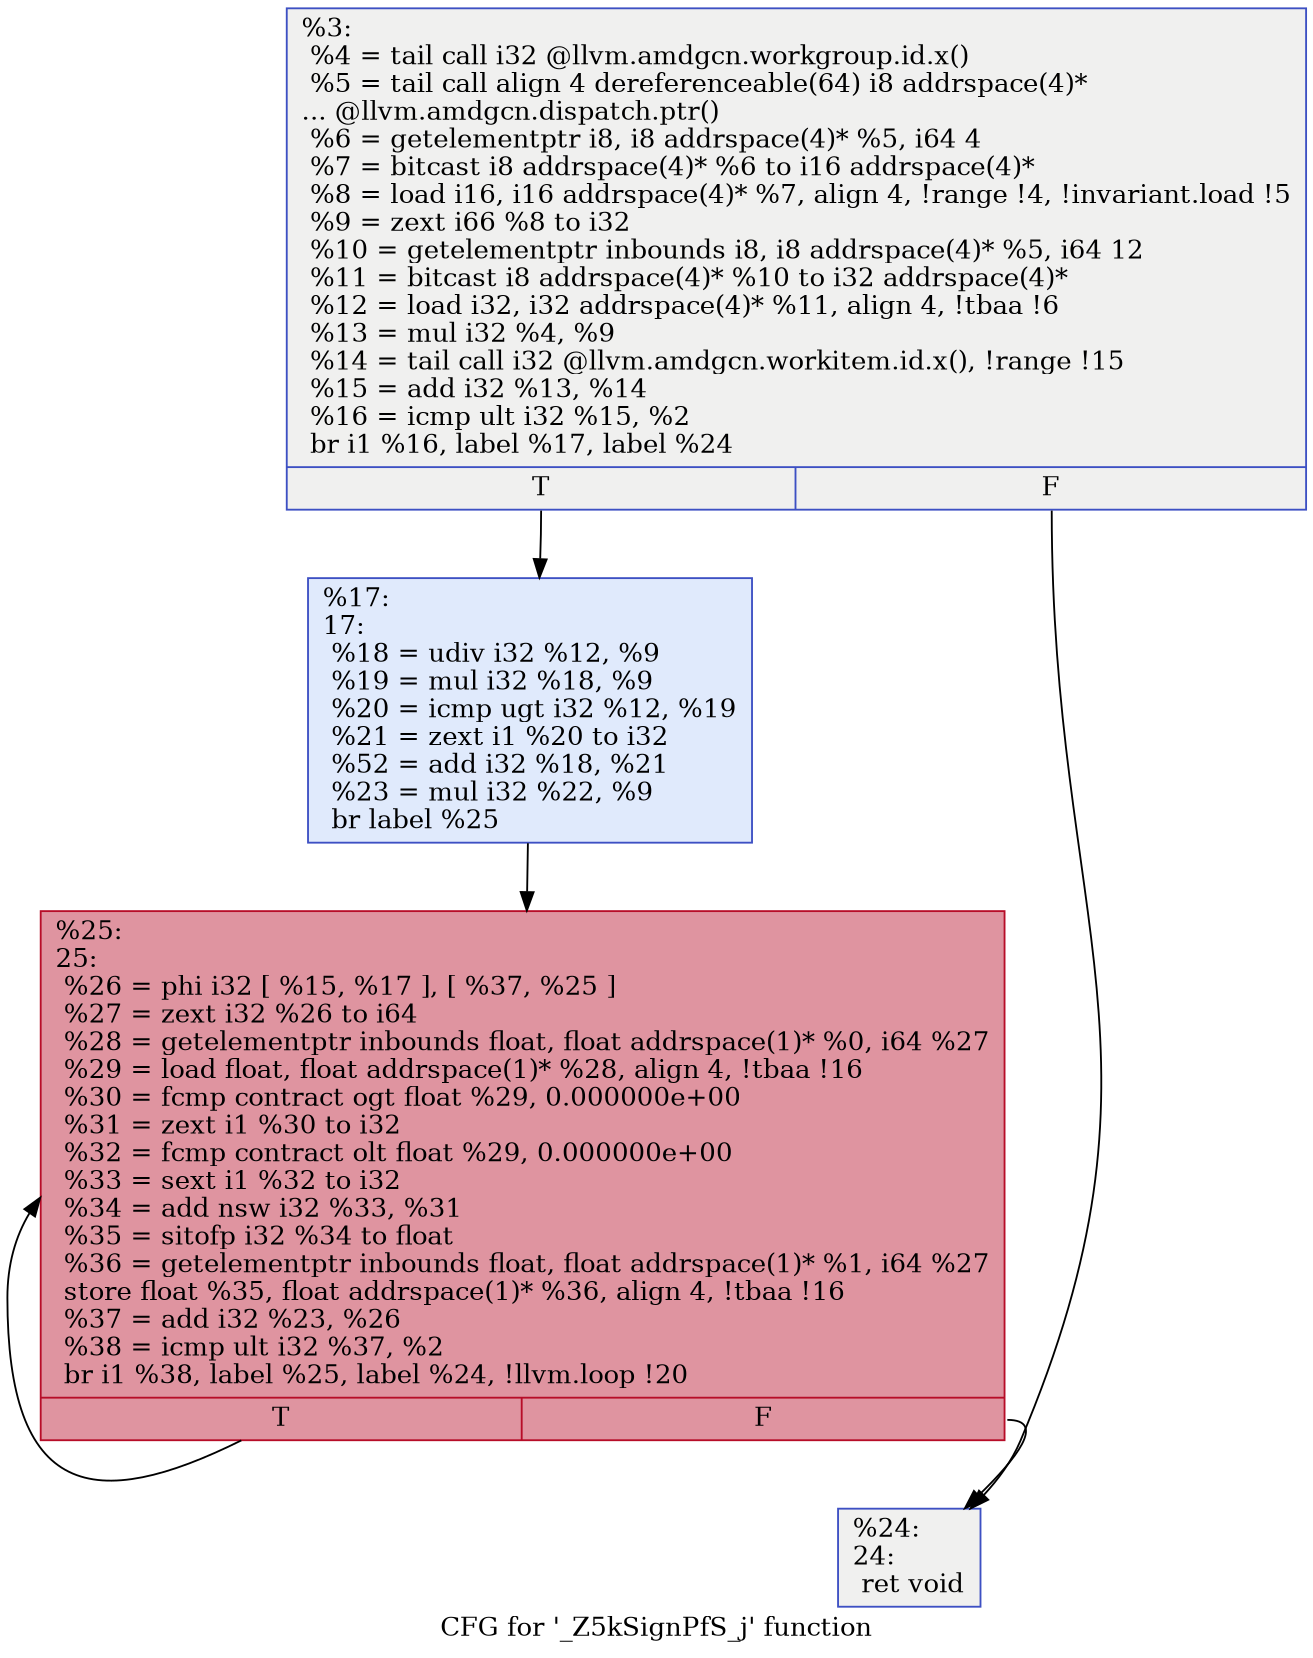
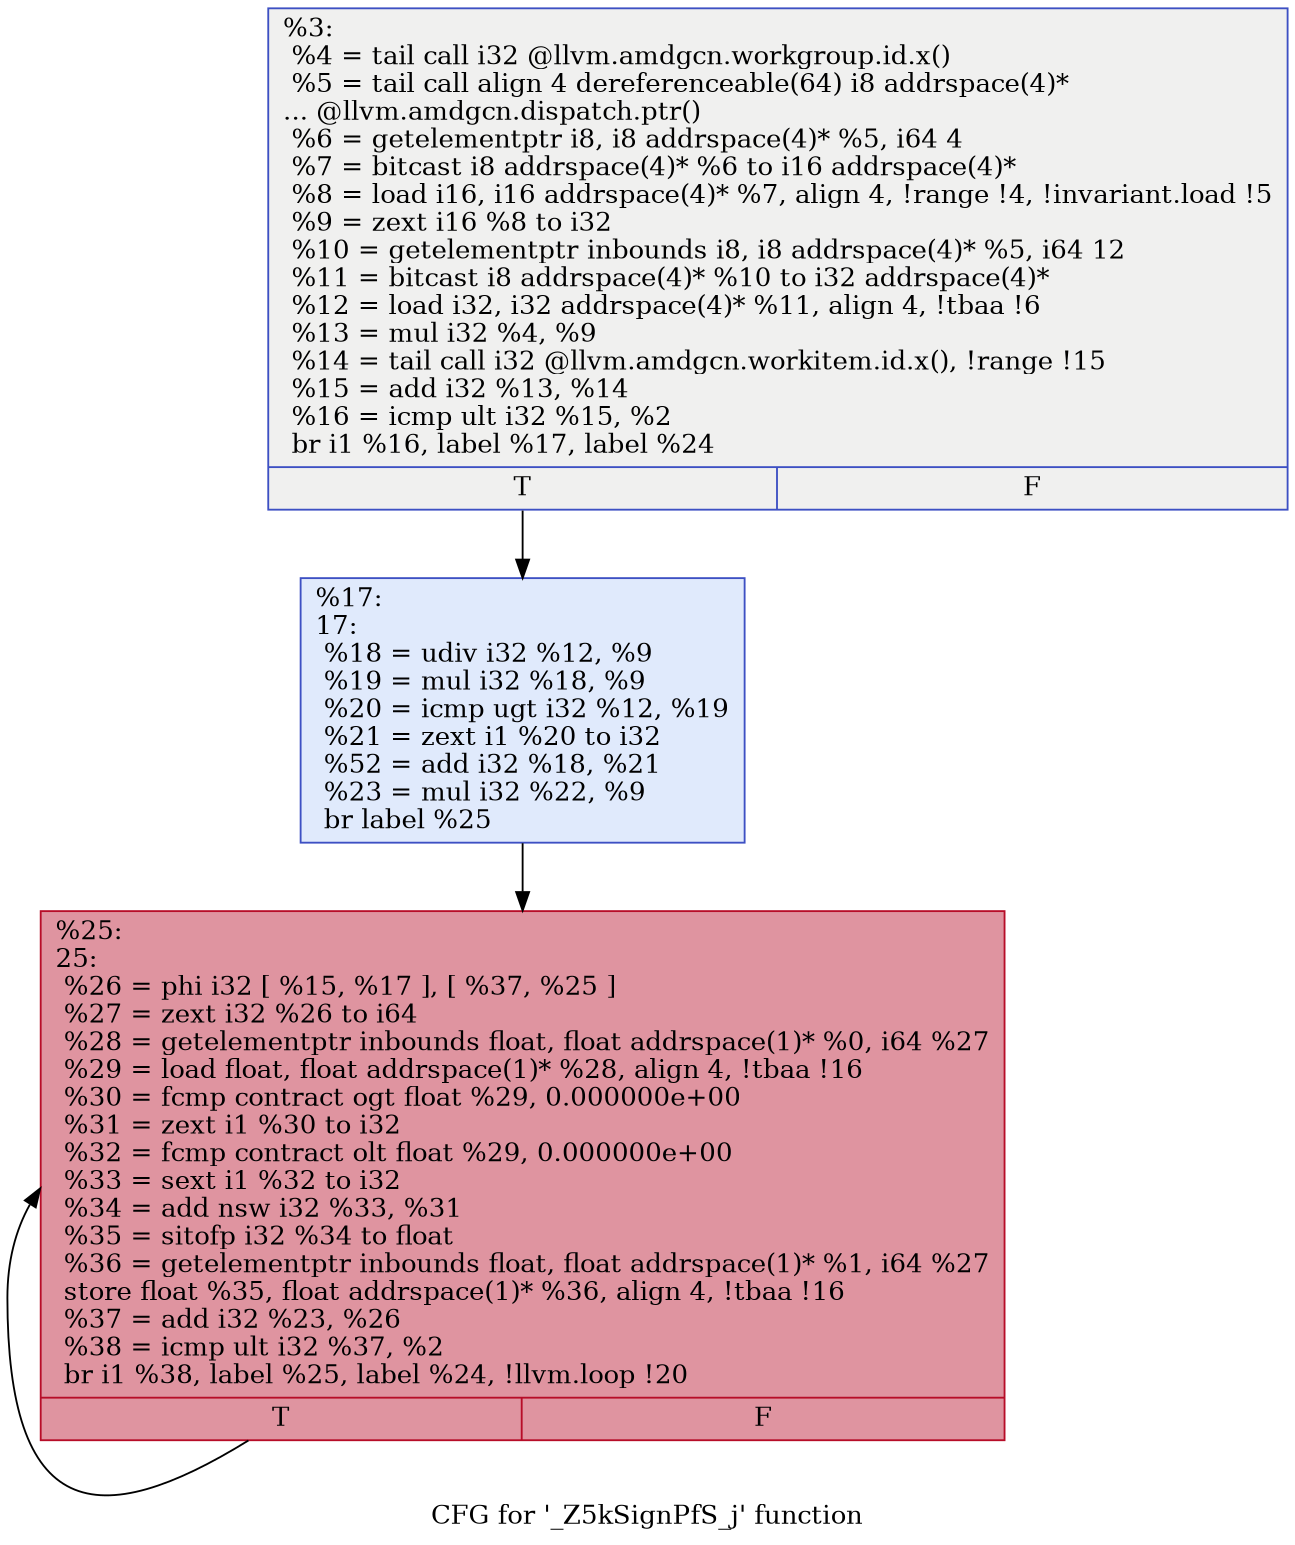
(466, 223) -> (448, 223)
(909, 1558) -> none
